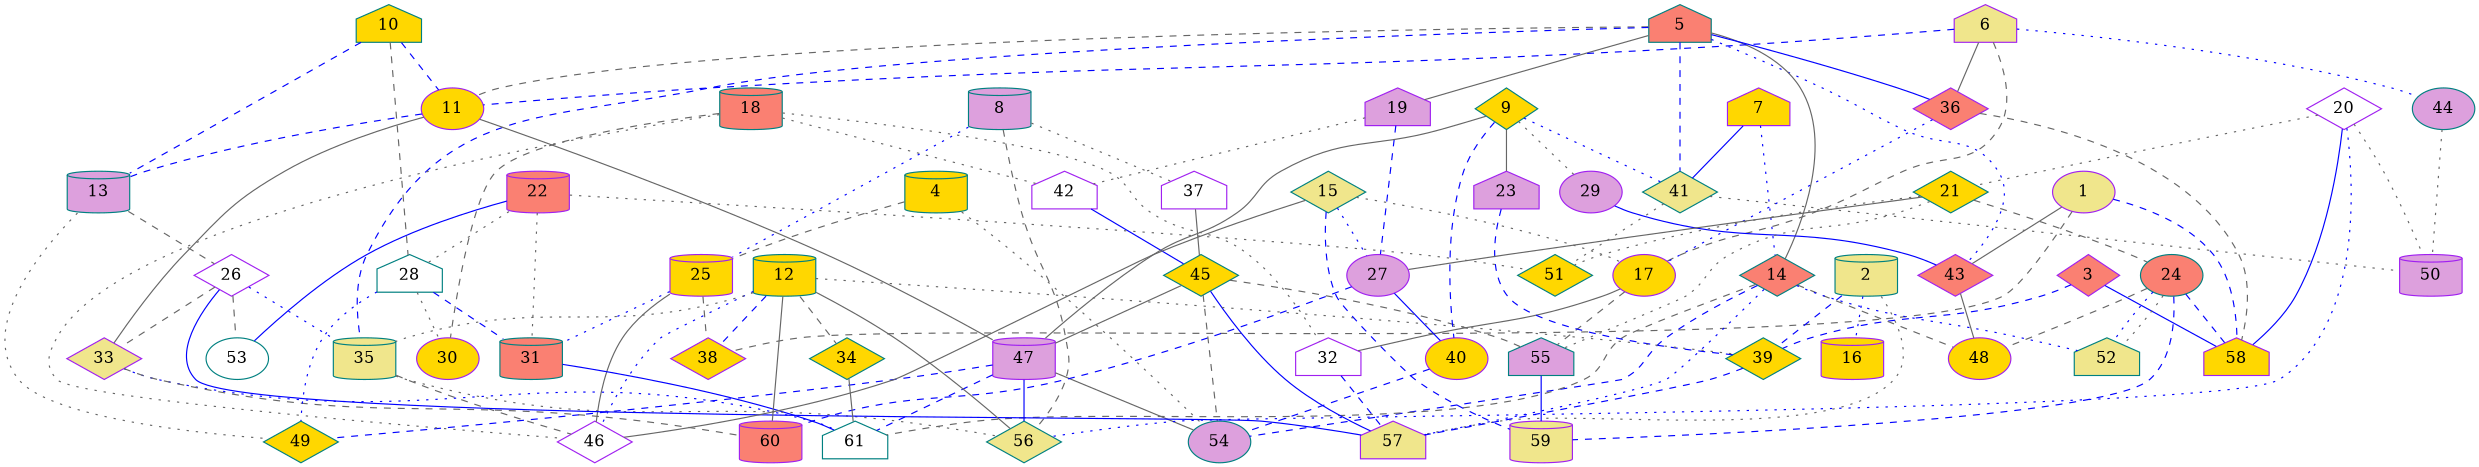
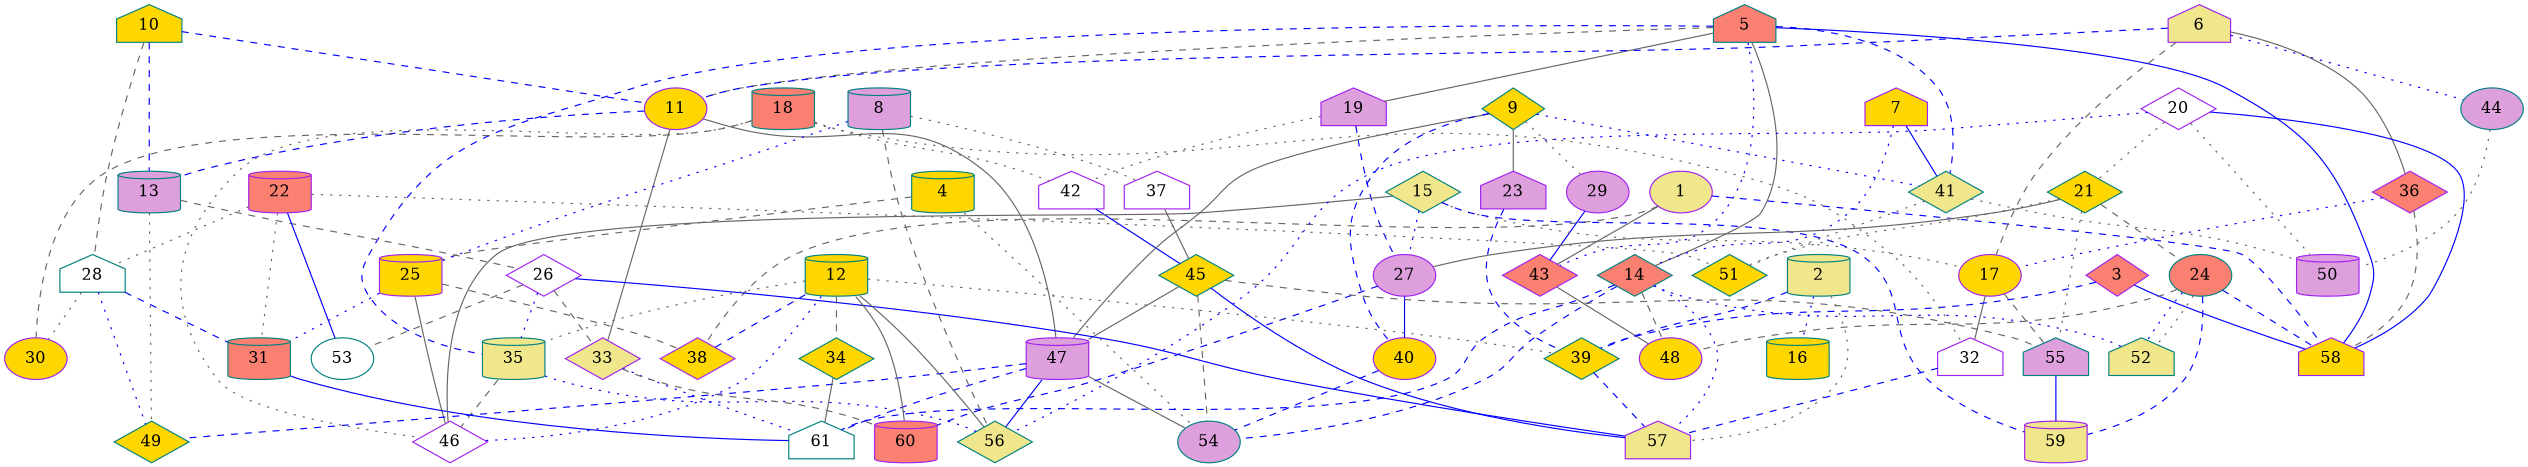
(1821, 65) -> (2163, 68)
(1852, 359) -> (1798, 359)
(695, 412) -> (837, 403)
(1337, 415) -> (1243, 409)
